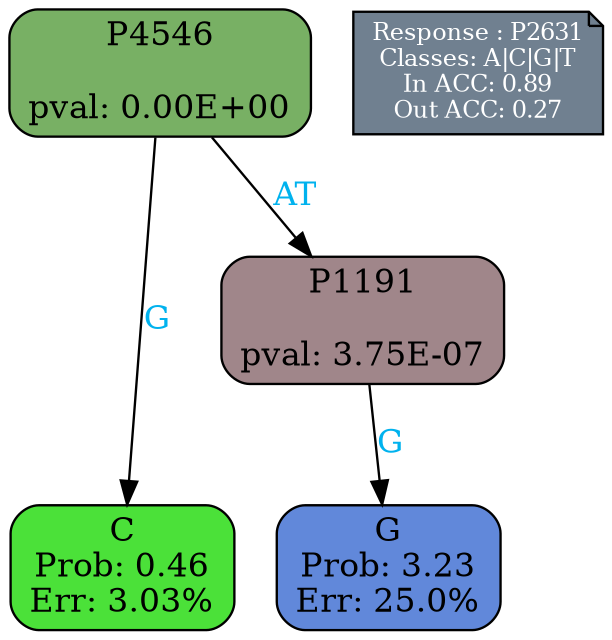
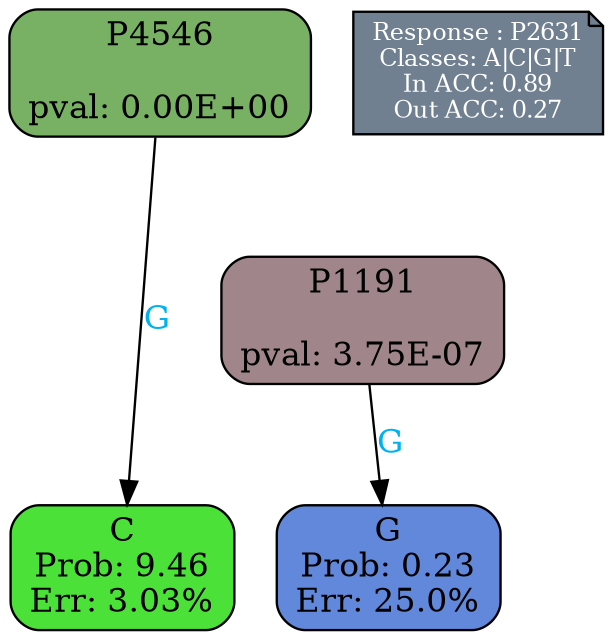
(254, 187) -> none
(122, 568) -> (122, 568)
(389, 568) -> (389, 568)
